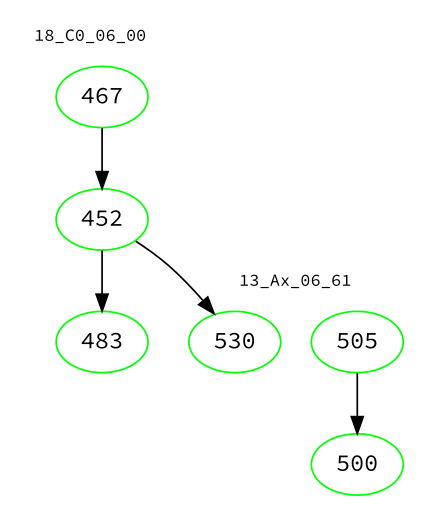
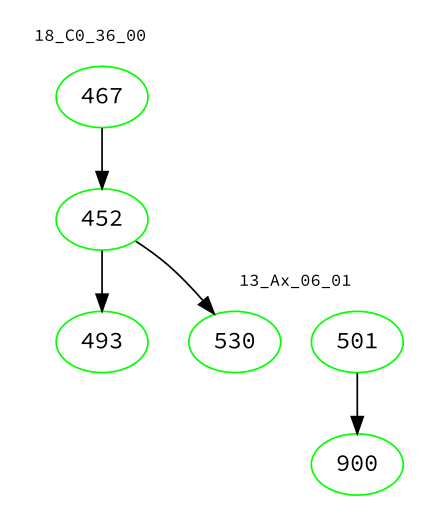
(91, 37) -> (91, 37)
(296, 282) -> (296, 282)
(102, 342) -> (102, 342)
(357, 342) -> (357, 342)
(357, 464) -> (357, 464)
